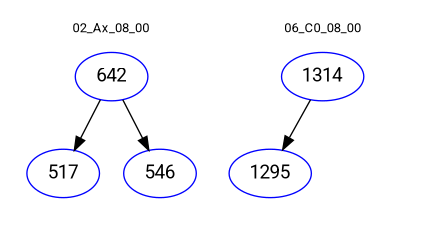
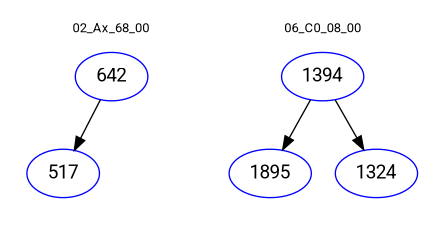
(112, 29) -> (112, 29)
(323, 77) -> (323, 77)
(160, 173) -> none
(270, 173) -> (270, 173)
none -> (376, 173)
